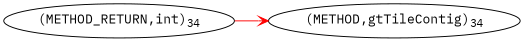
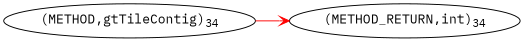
(247, 21) -> (268, 21)
